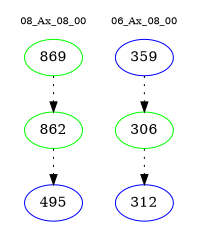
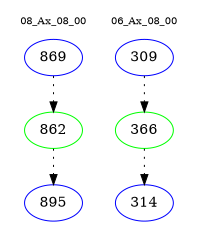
(54, 58) -> (54, 58)
(144, 58) -> (144, 58)
(144, 130) -> (144, 130)
(54, 203) -> (54, 203)
(144, 203) -> (144, 203)
